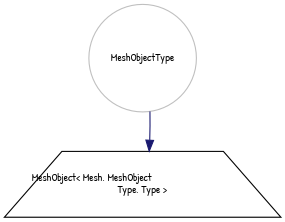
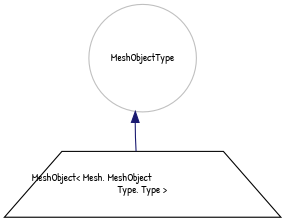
(150, 126) -> (135, 137)
